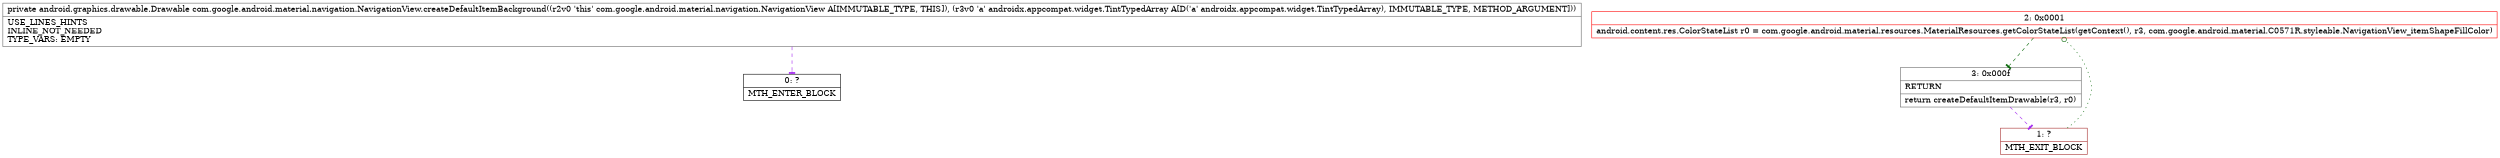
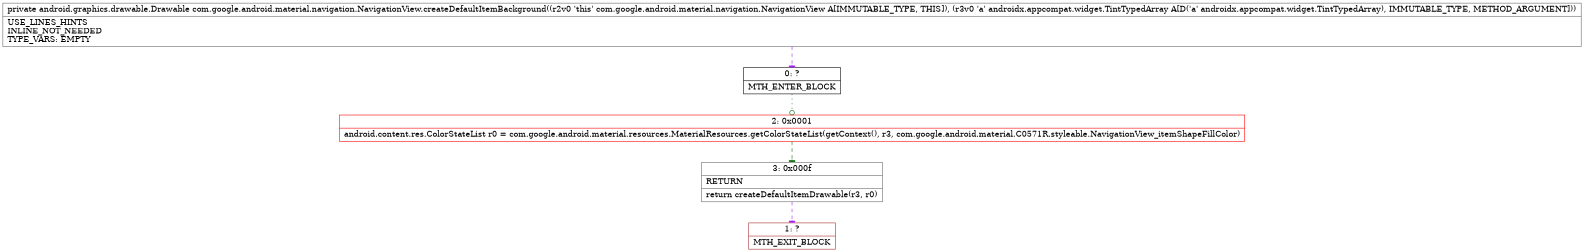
(2091, 85) -> (792, 102)
